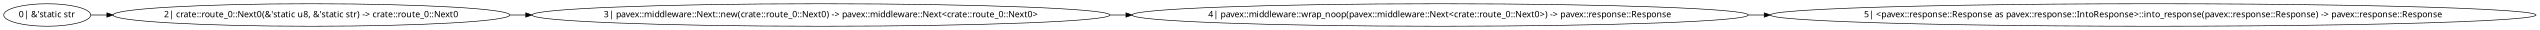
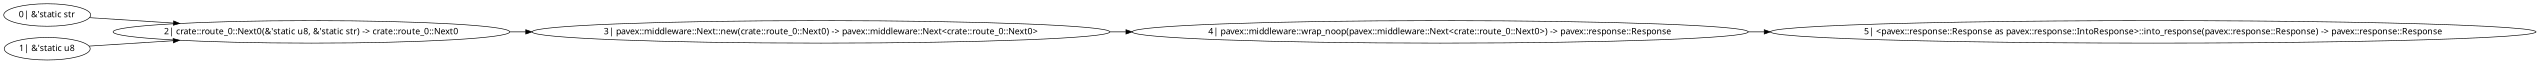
none -> (47, 49)
